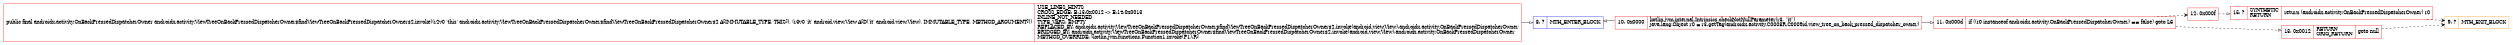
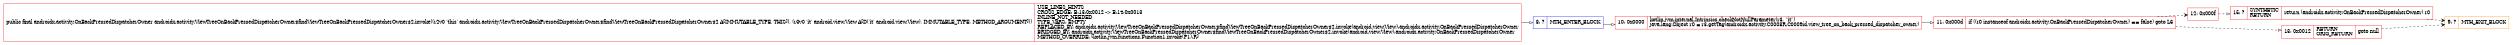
(1611, 21) -> (1607, 24)
